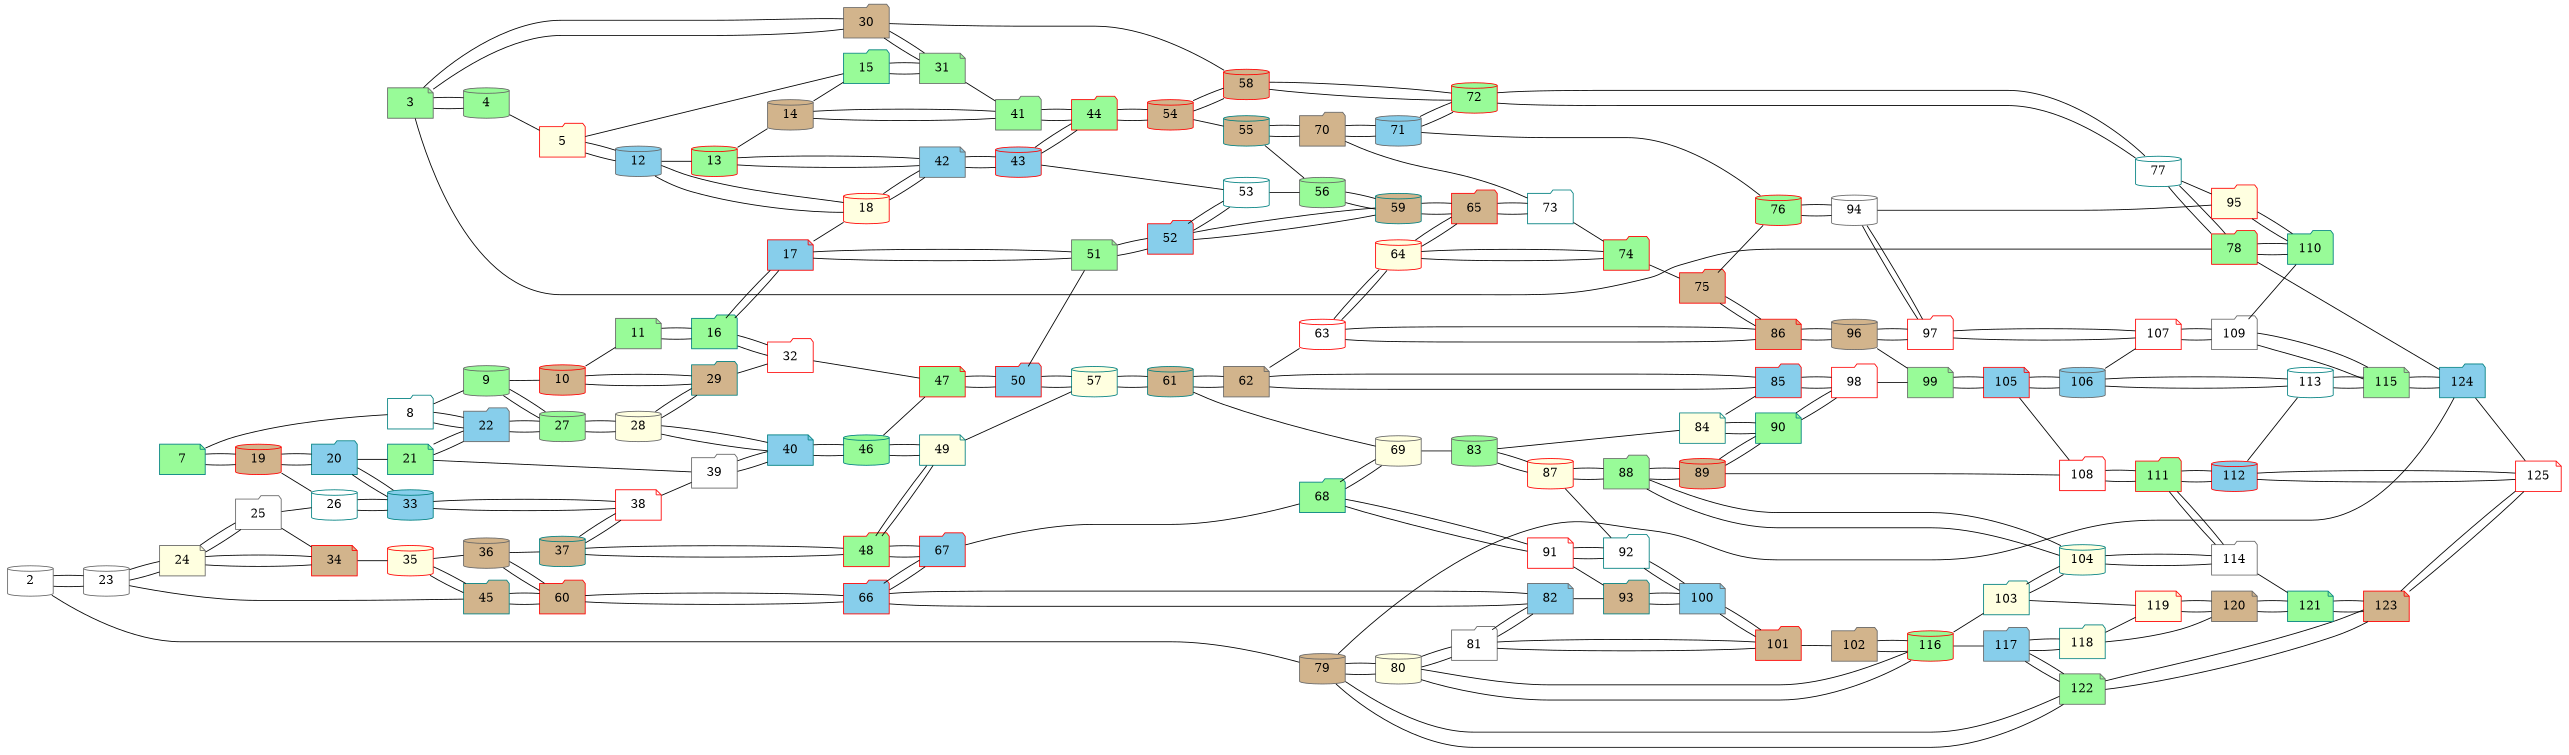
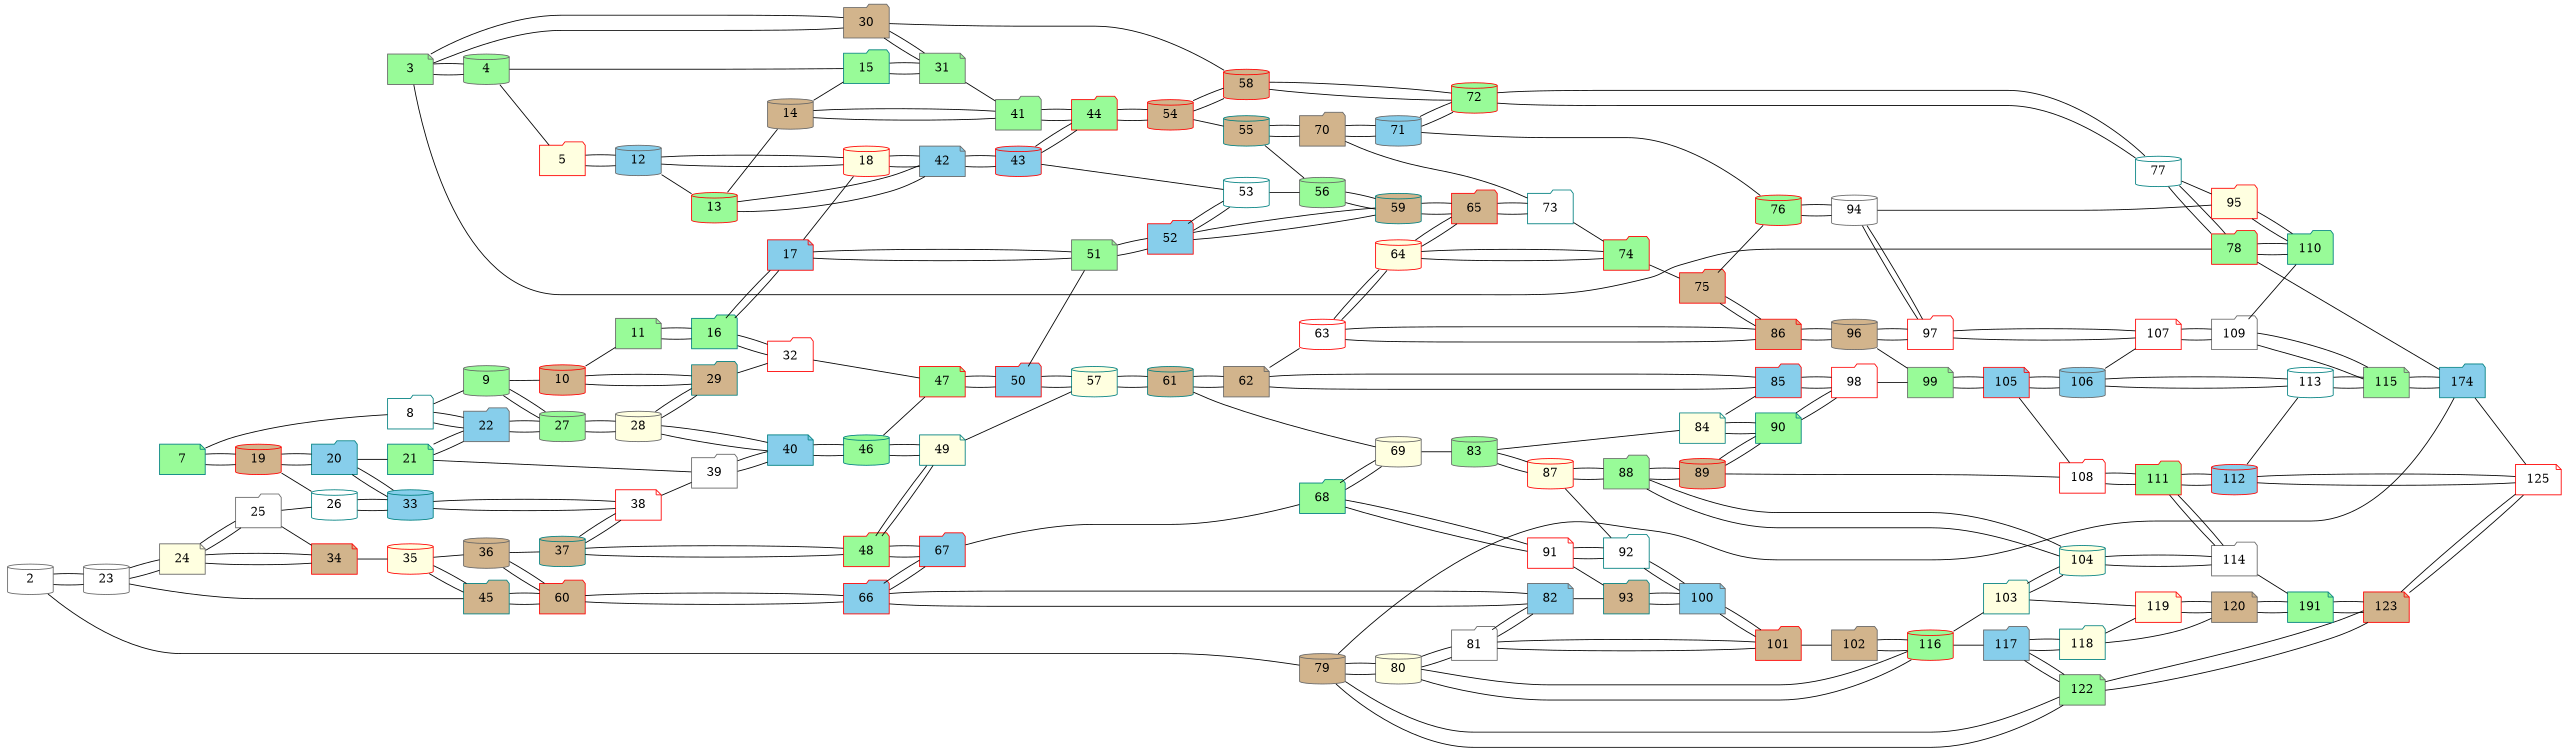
(714, 105) -> (676, 69)
(2462, 383) -> (2462, 383)
(2310, 606) -> (2310, 607)
